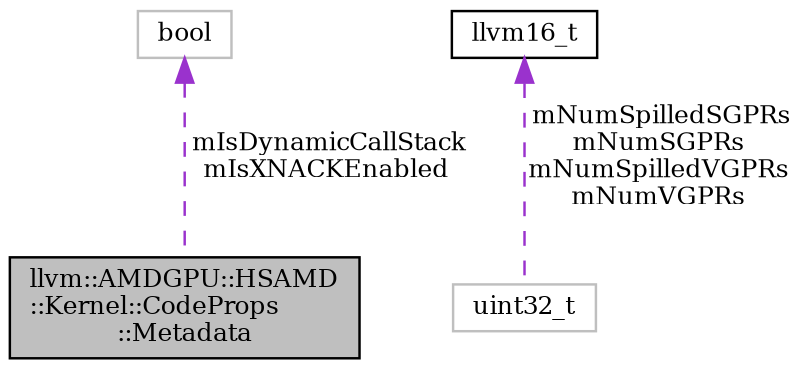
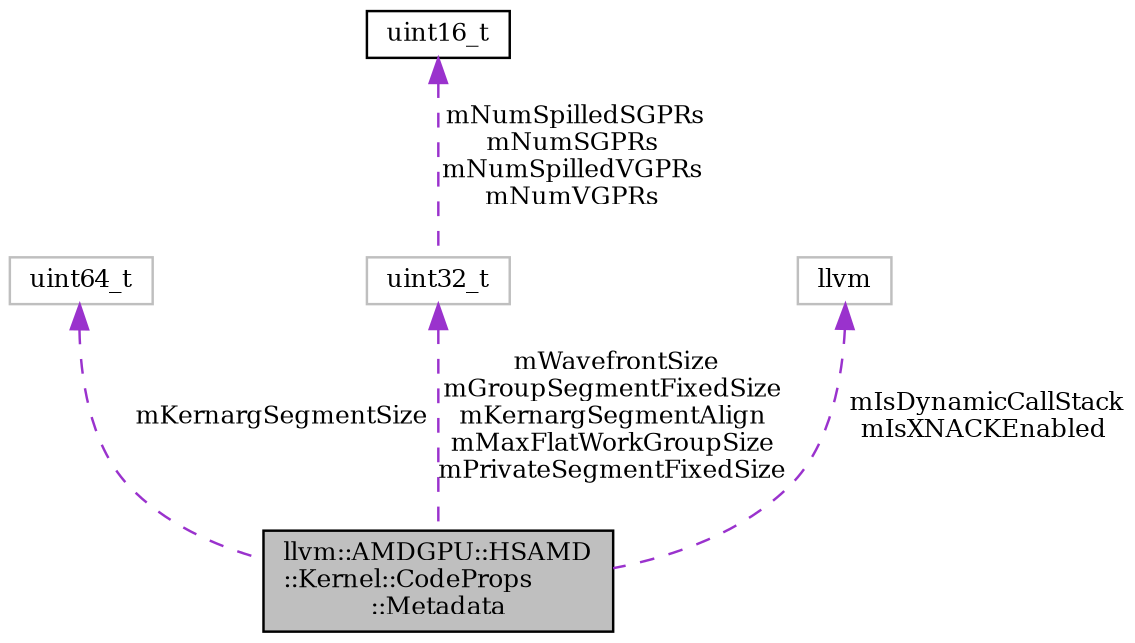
(185, 34) -> (845, 281)
(525, 34) -> (438, 34)
none -> (81, 281)
none -> (438, 430)
